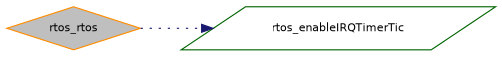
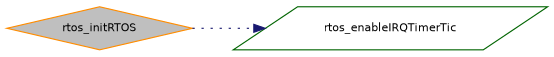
(74, 28) -> (100, 28)
